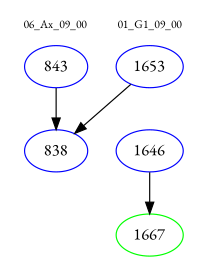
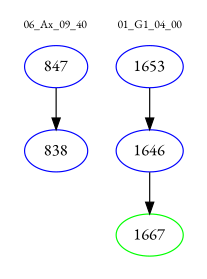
(56, 25) -> (56, 25)
(150, 25) -> (150, 25)
(56, 67) -> (56, 67)
(114, 99) -> (150, 103)
